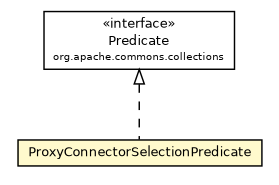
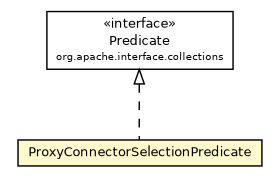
(139, 57) -> (140, 57)
